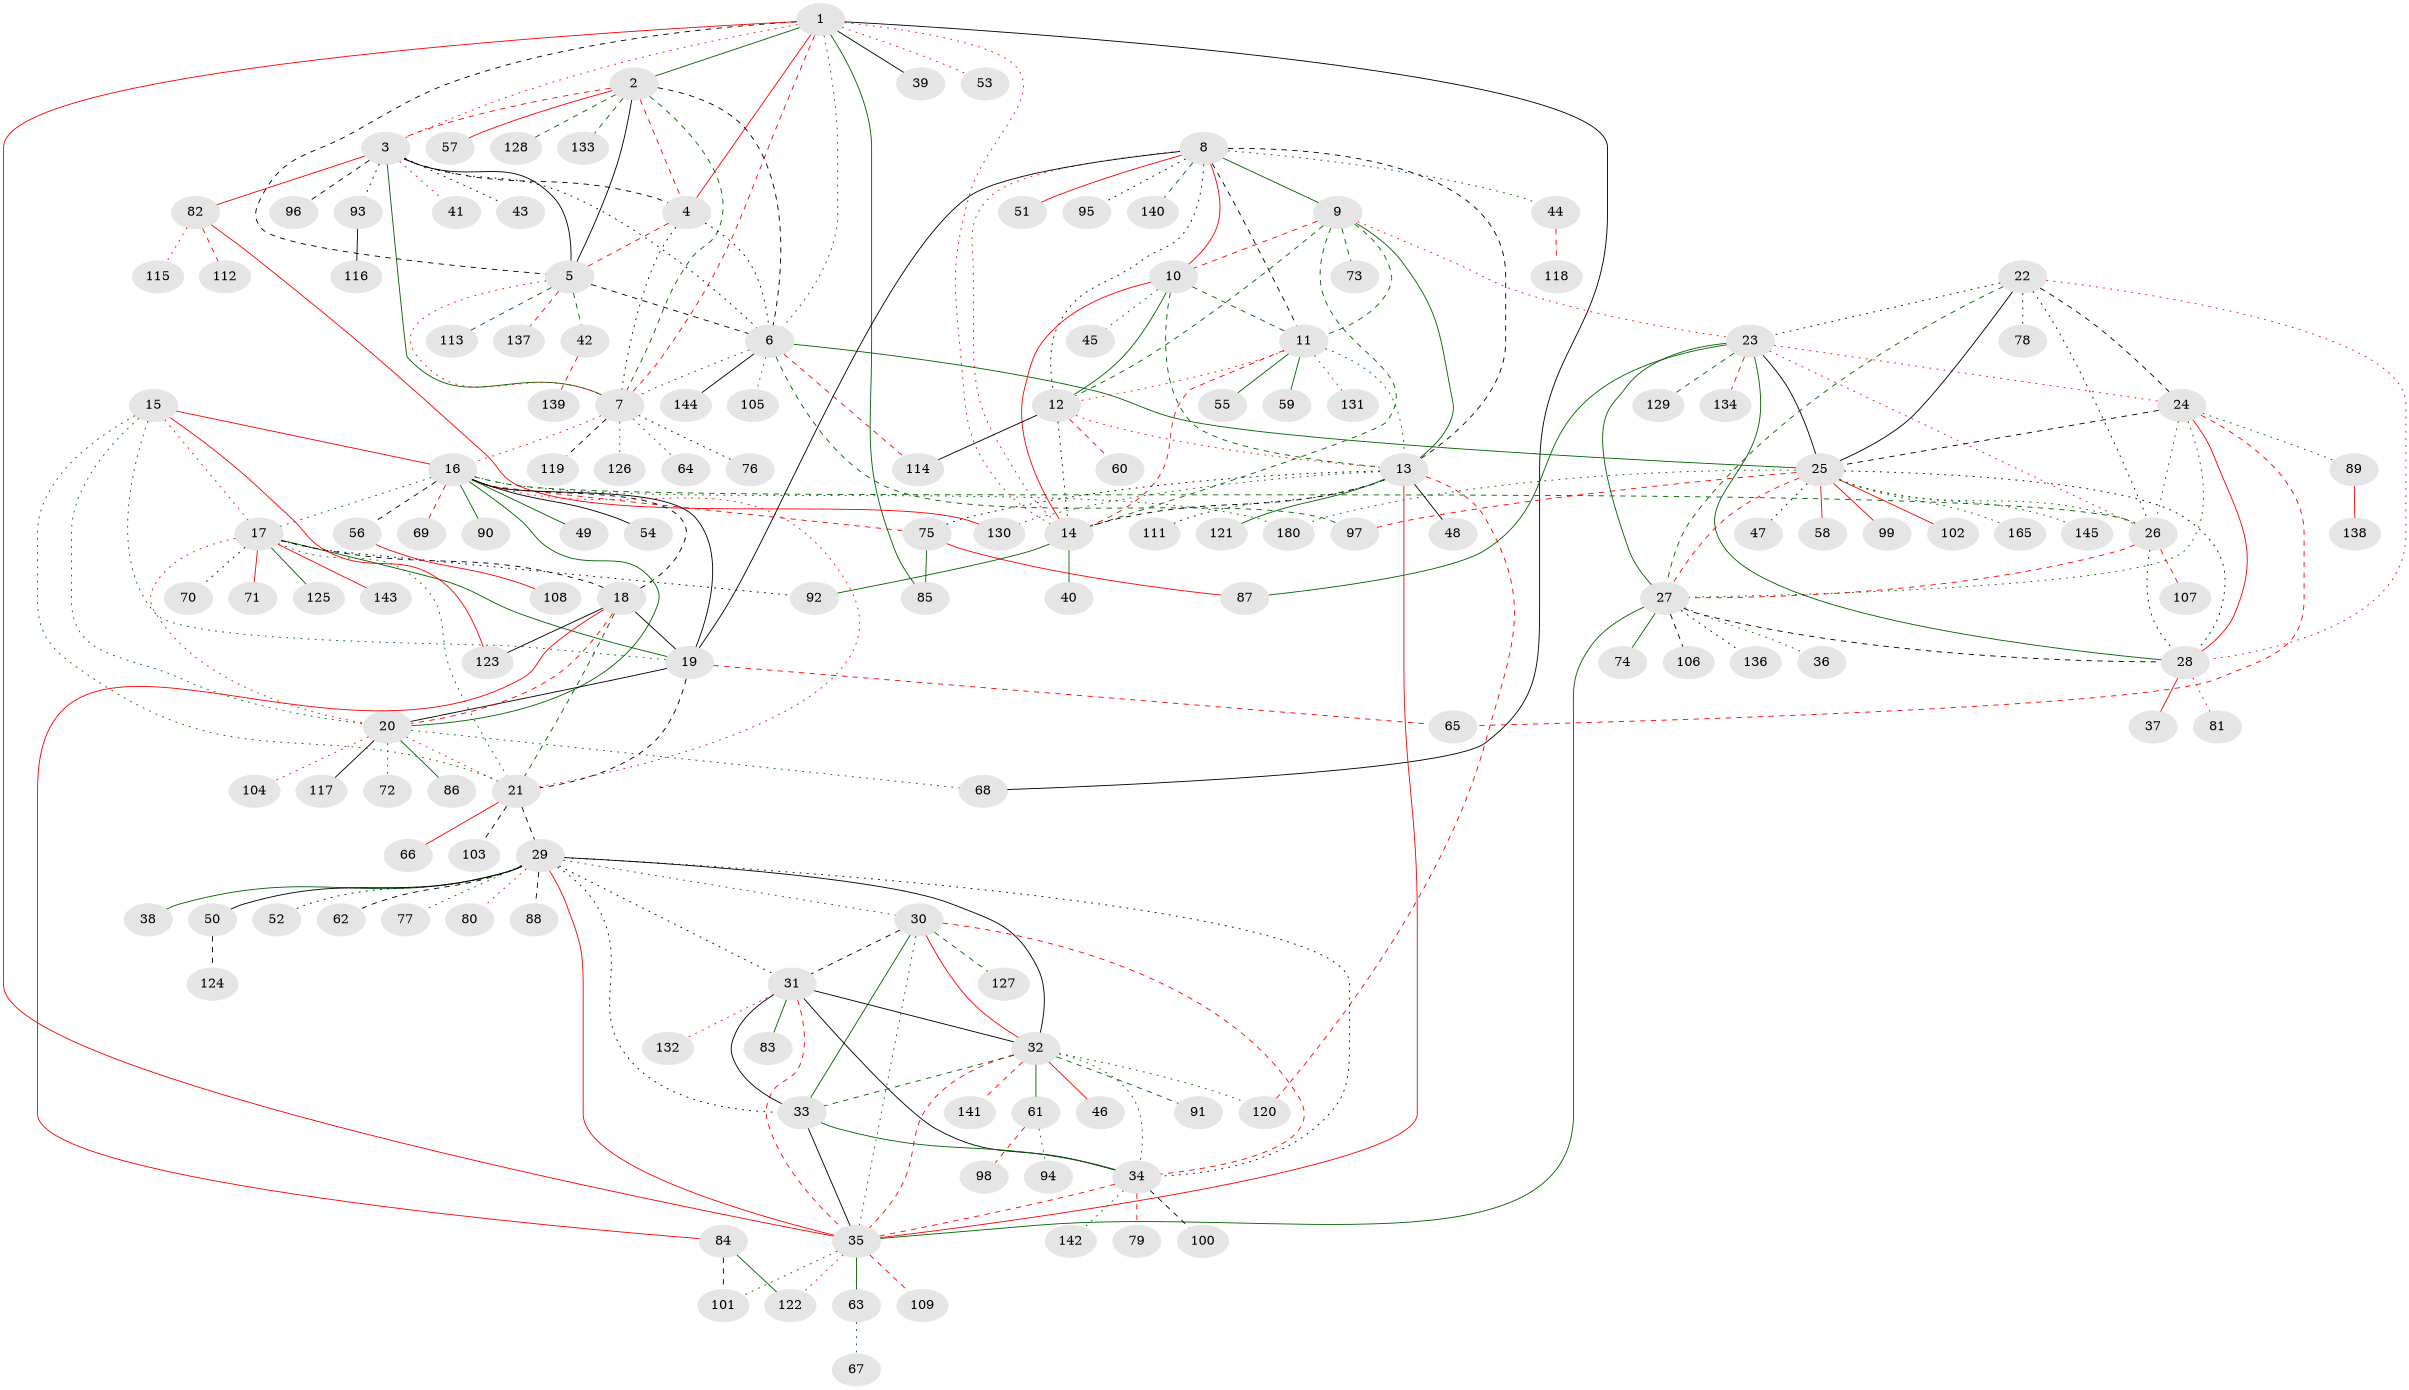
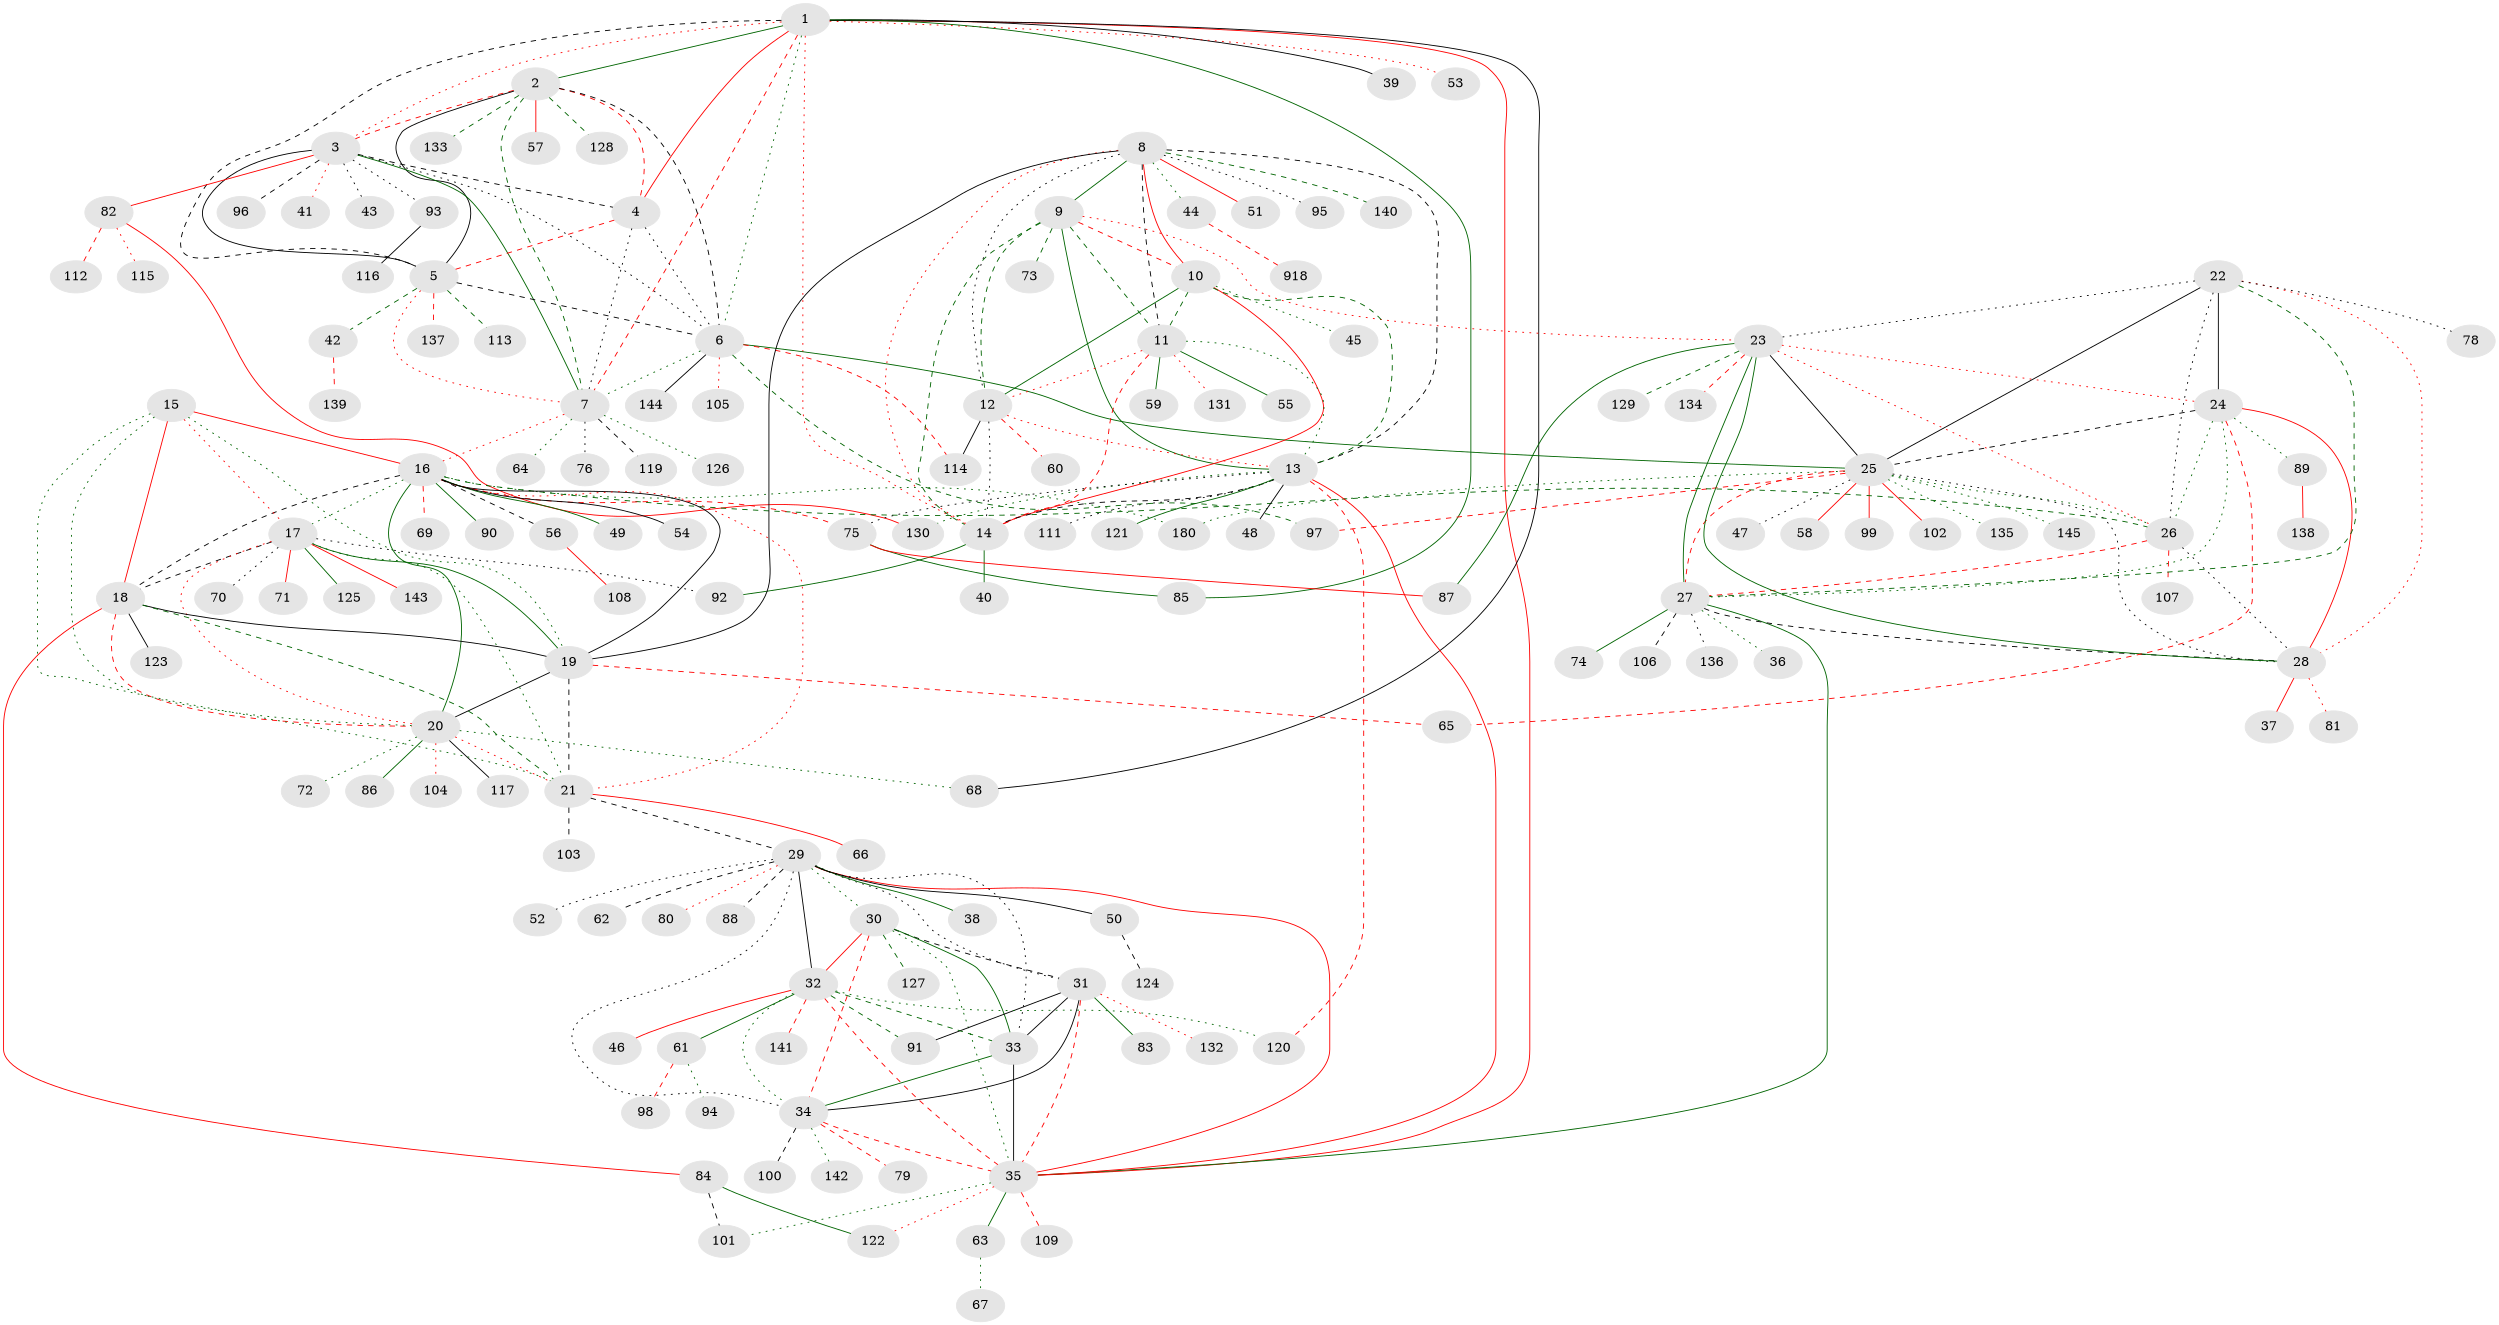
(1557, 277) -> (1296, 277)
(2108, 336) -> (2218, 341)
(2020, 534) -> (2002, 534)
(308, 537) -> (146, 502)
(405, 920) -> none
(914, 1016) -> (998, 1016)
